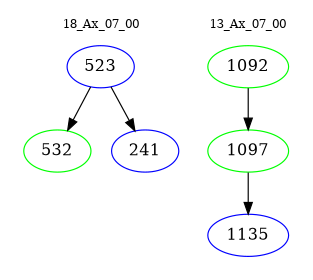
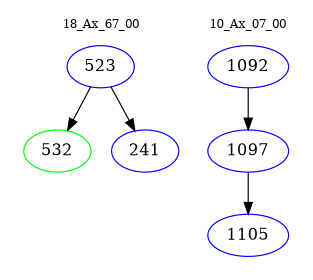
(101, 25) -> (101, 25)
(248, 25) -> (248, 25)
(248, 67) -> (248, 67)
(248, 151) -> (248, 151)
(248, 235) -> (248, 235)
